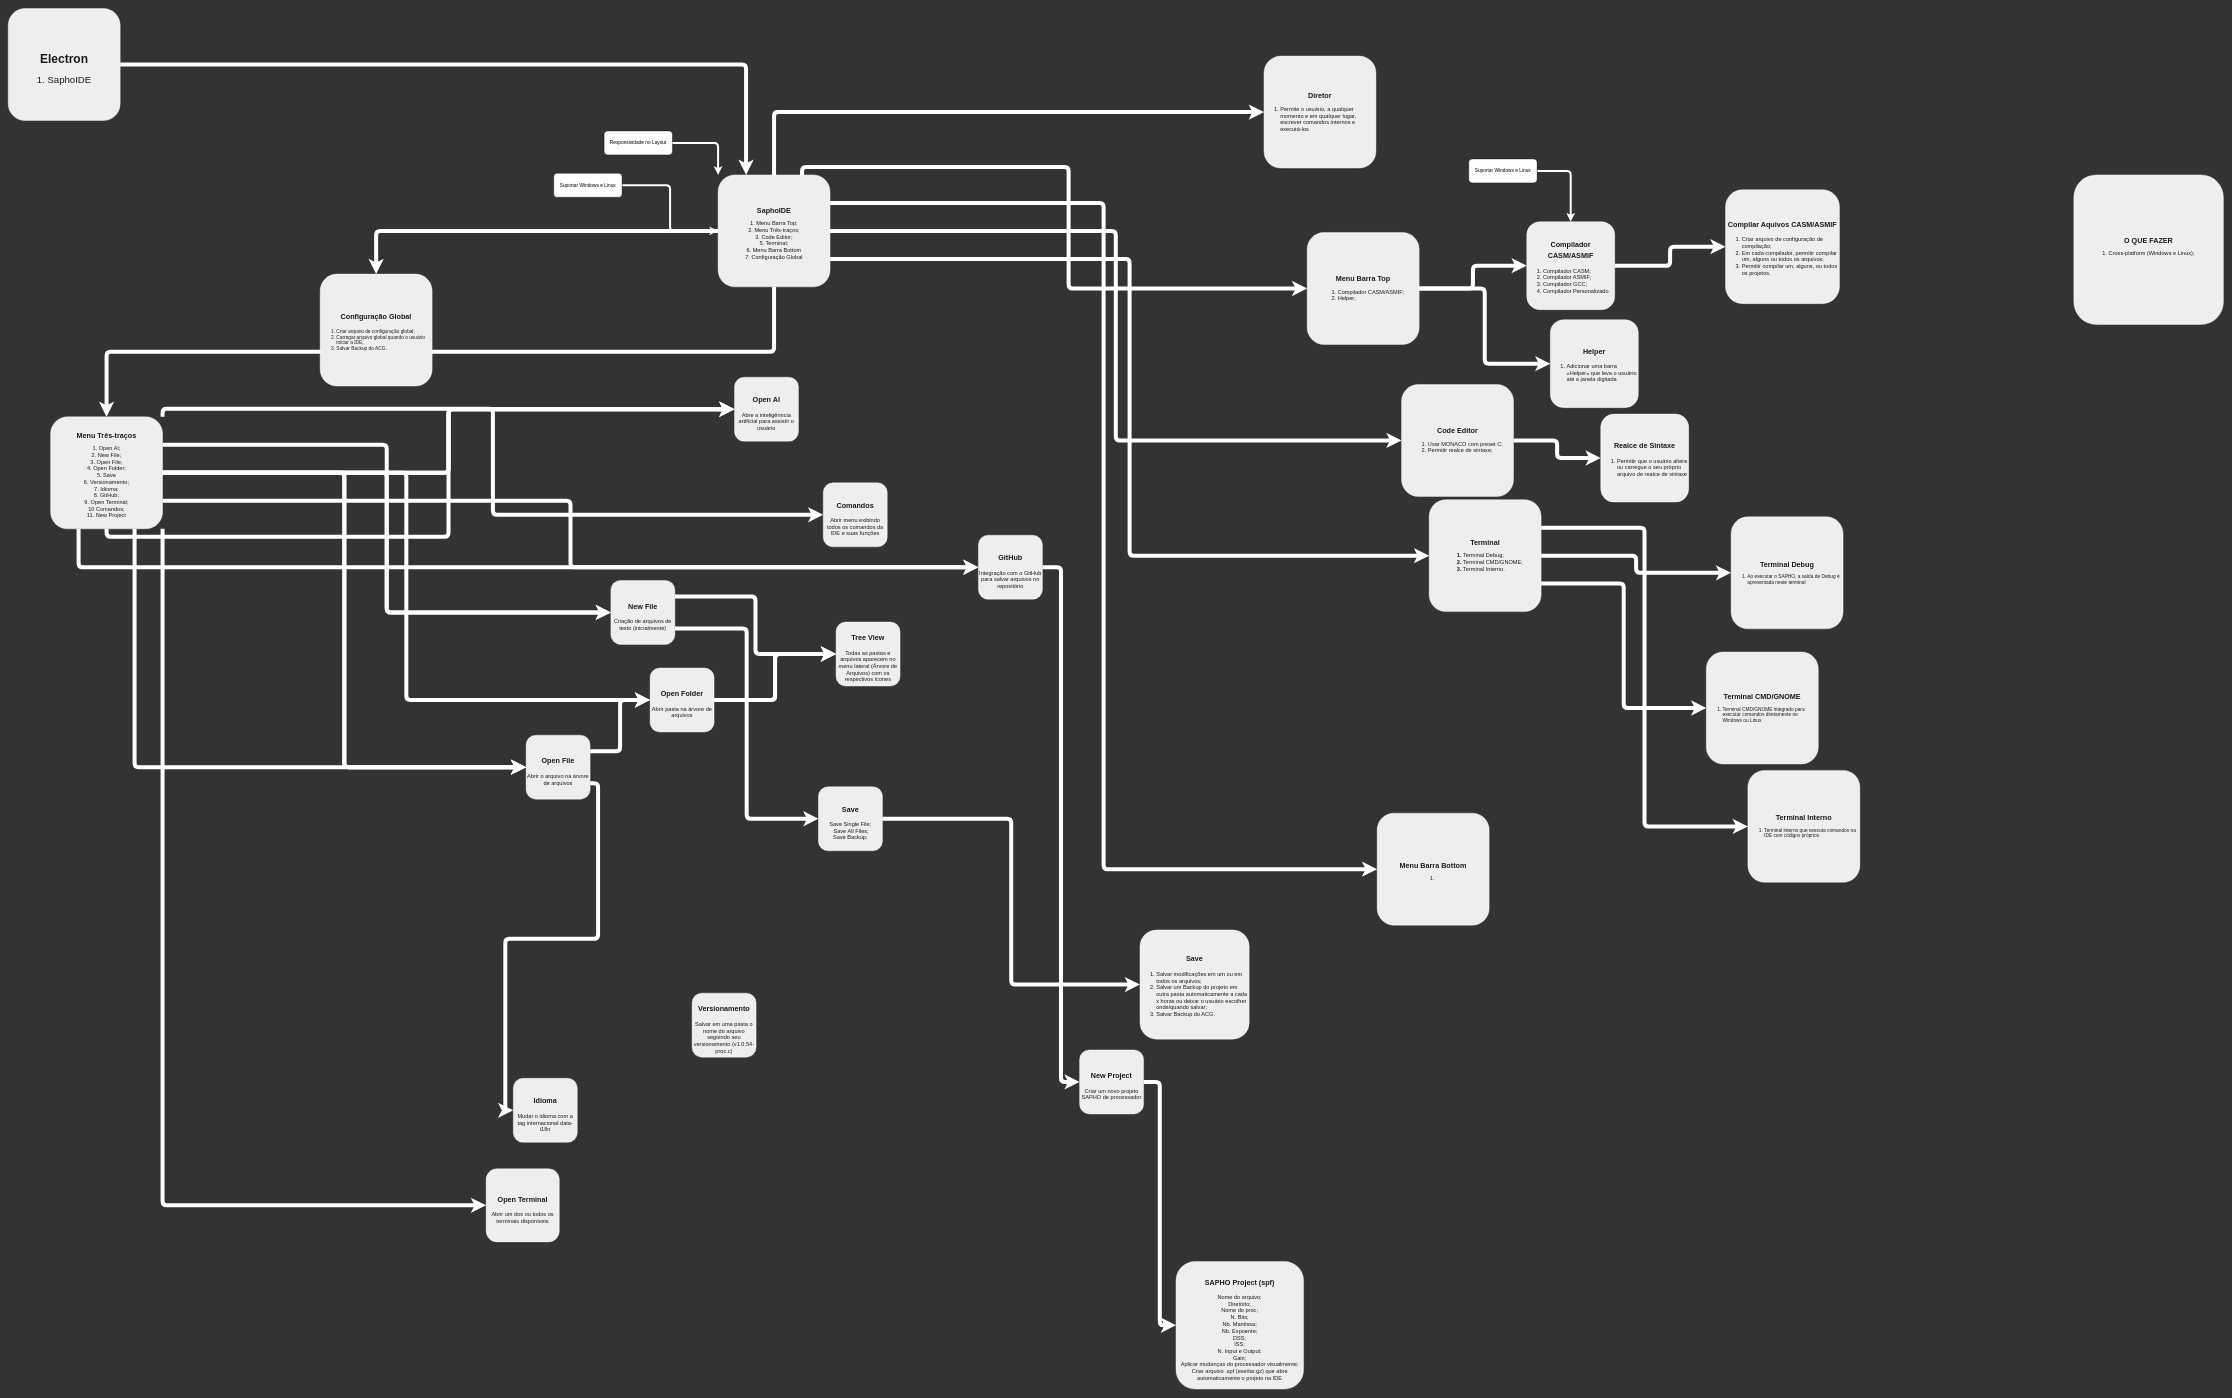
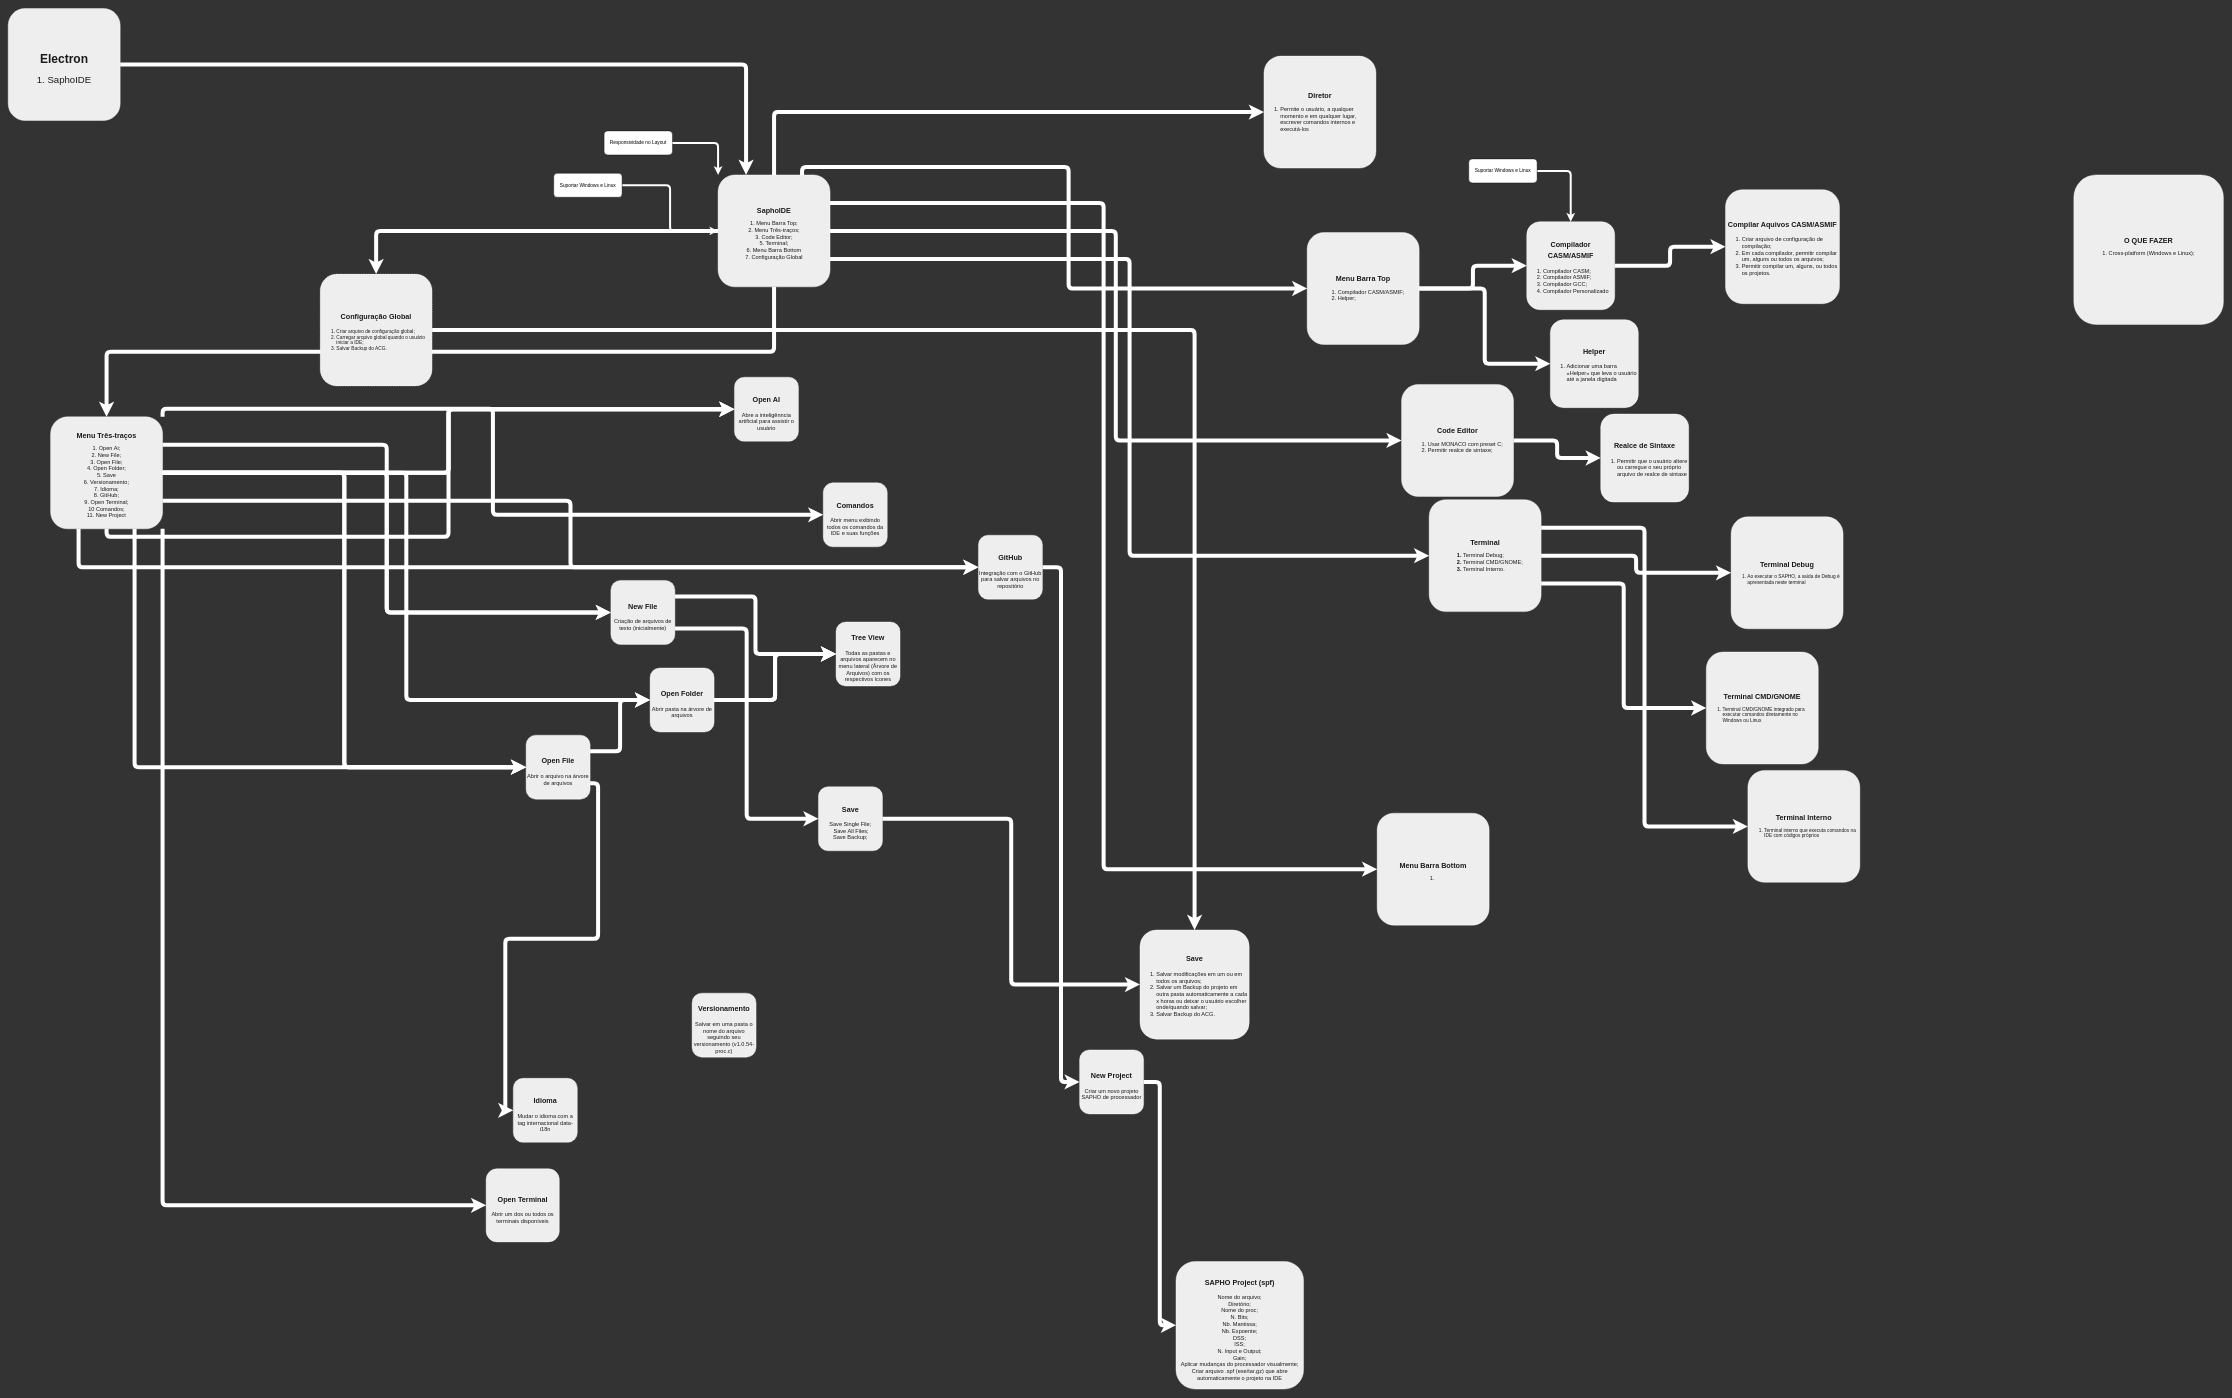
(376, 330) -> (376, 330)
none -> (1110, 330)
